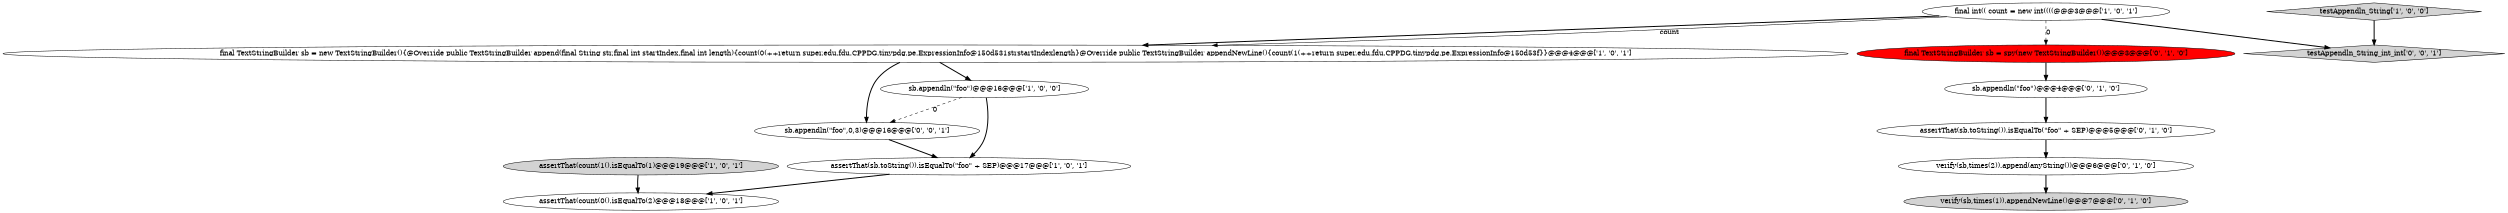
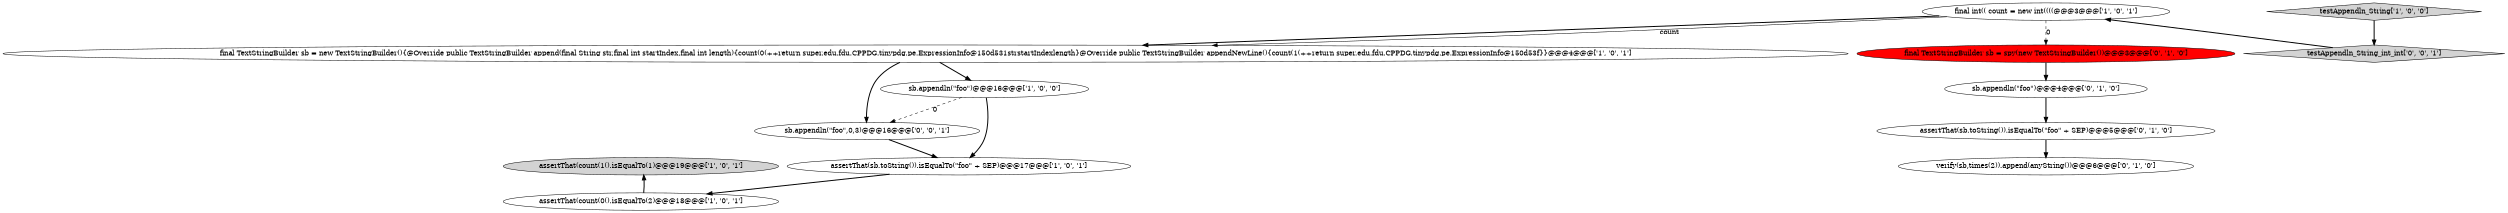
(2213, 33) -> (2222, 34)
(638, 182) -> (644, 186)
(2046, 202) -> none
